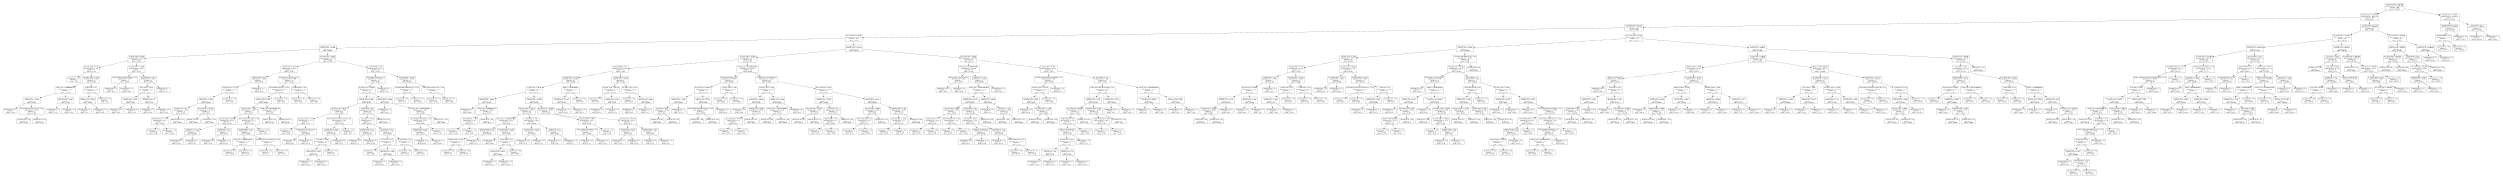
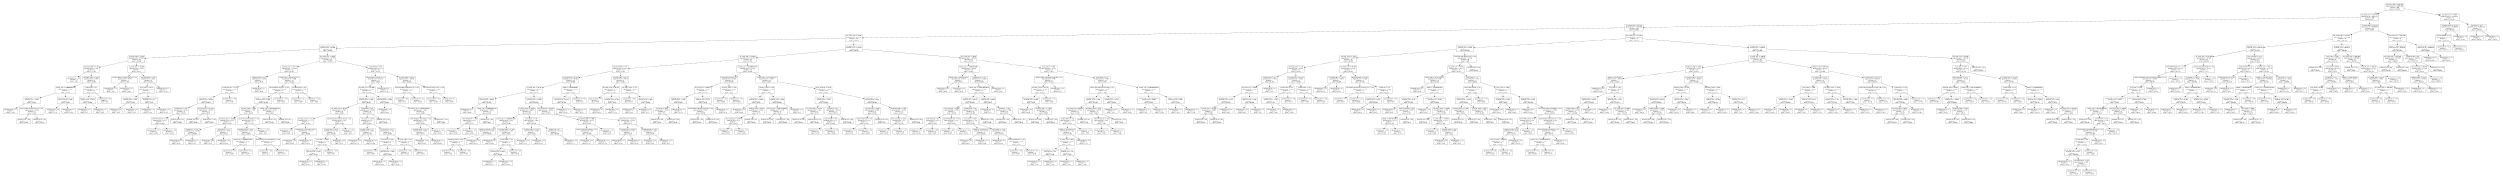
(554, 142) -> none
